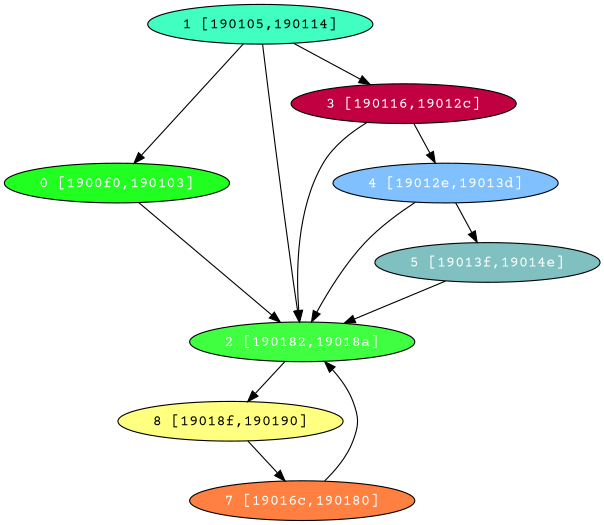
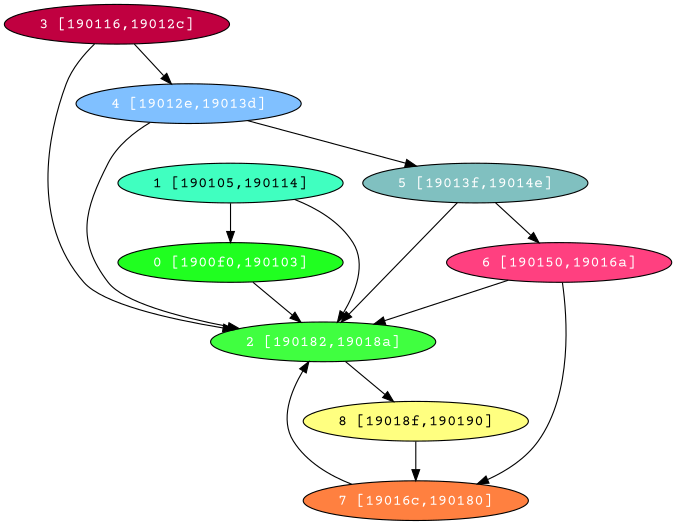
(327, 61) -> none
none -> (559, 262)
